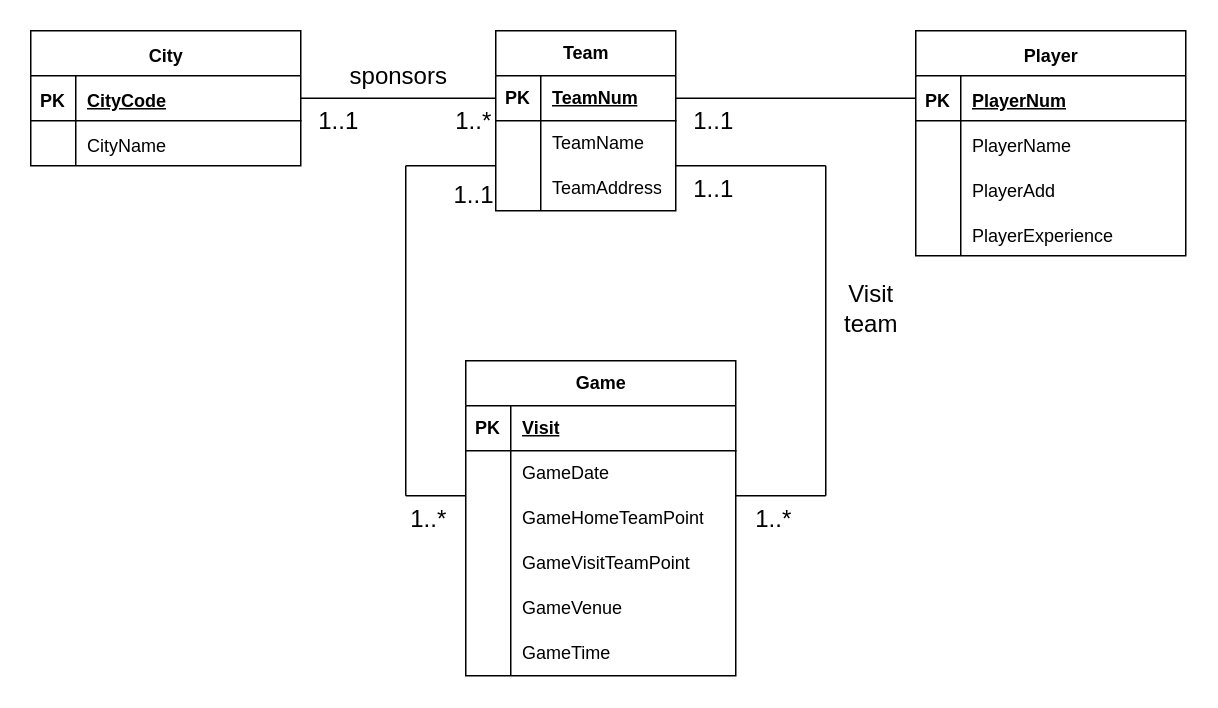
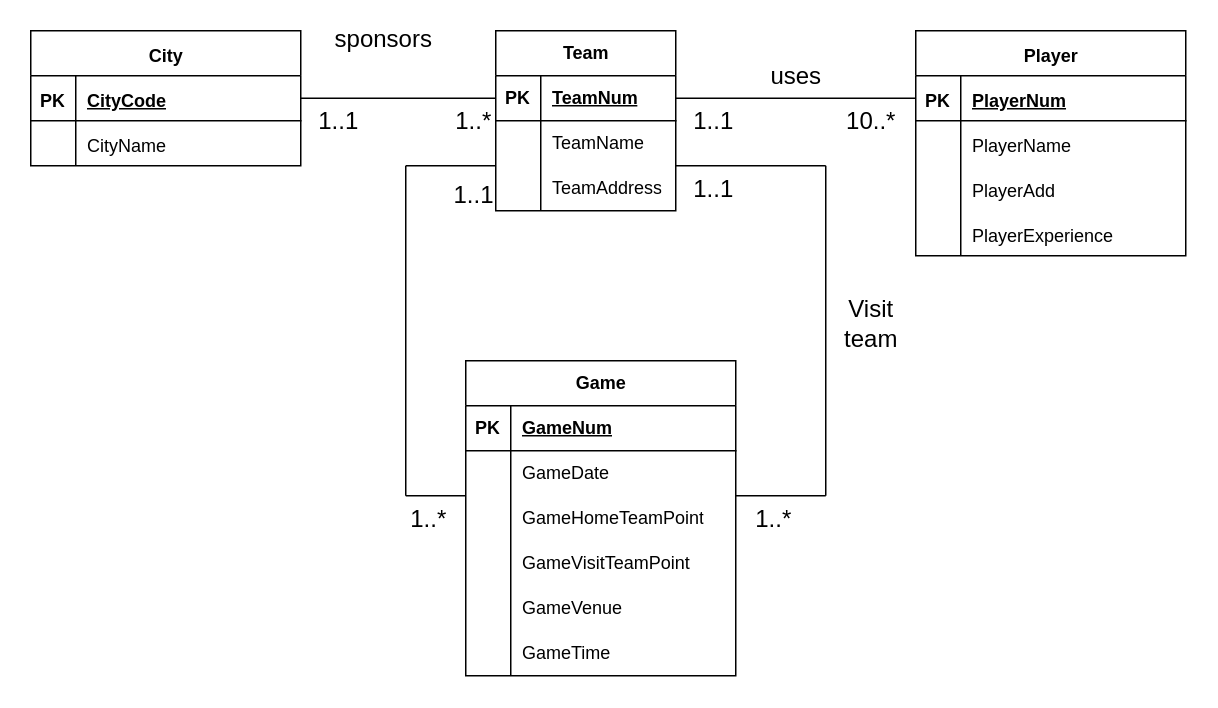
(398, 76) -> (383, 38)
none -> (796, 76)
none -> (871, 121)
(871, 308) -> (871, 323)
(543, 428) -> (558, 428)
